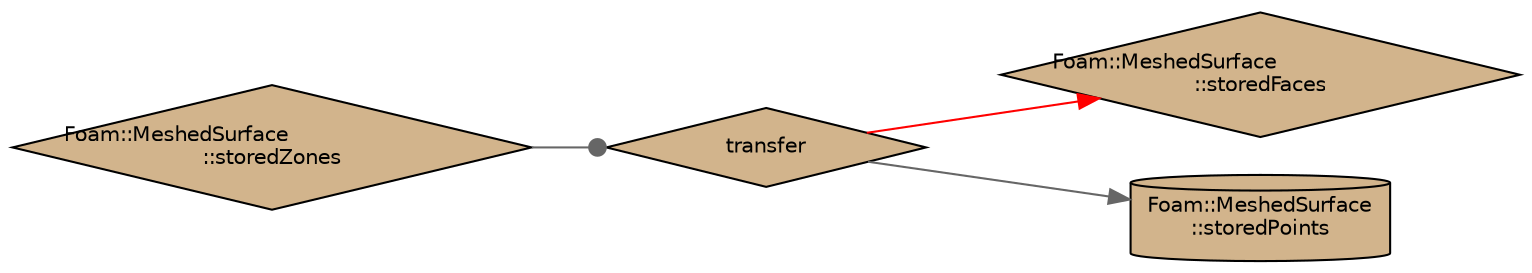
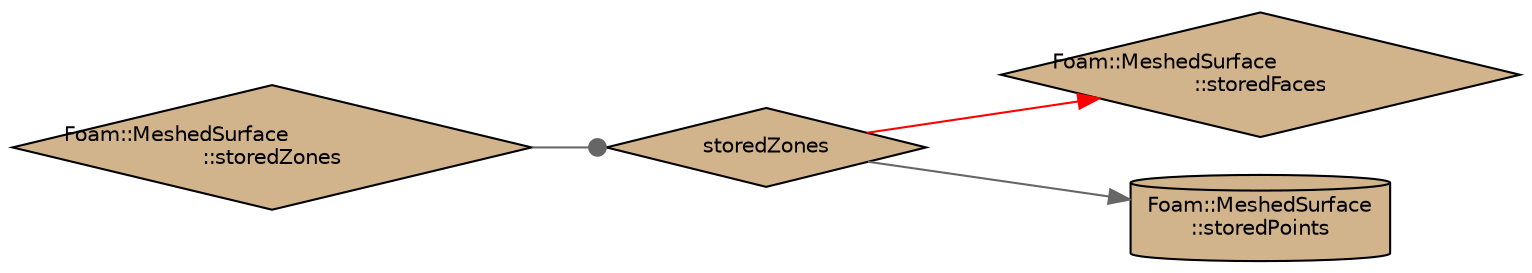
(766, 147) -> (766, 147)
